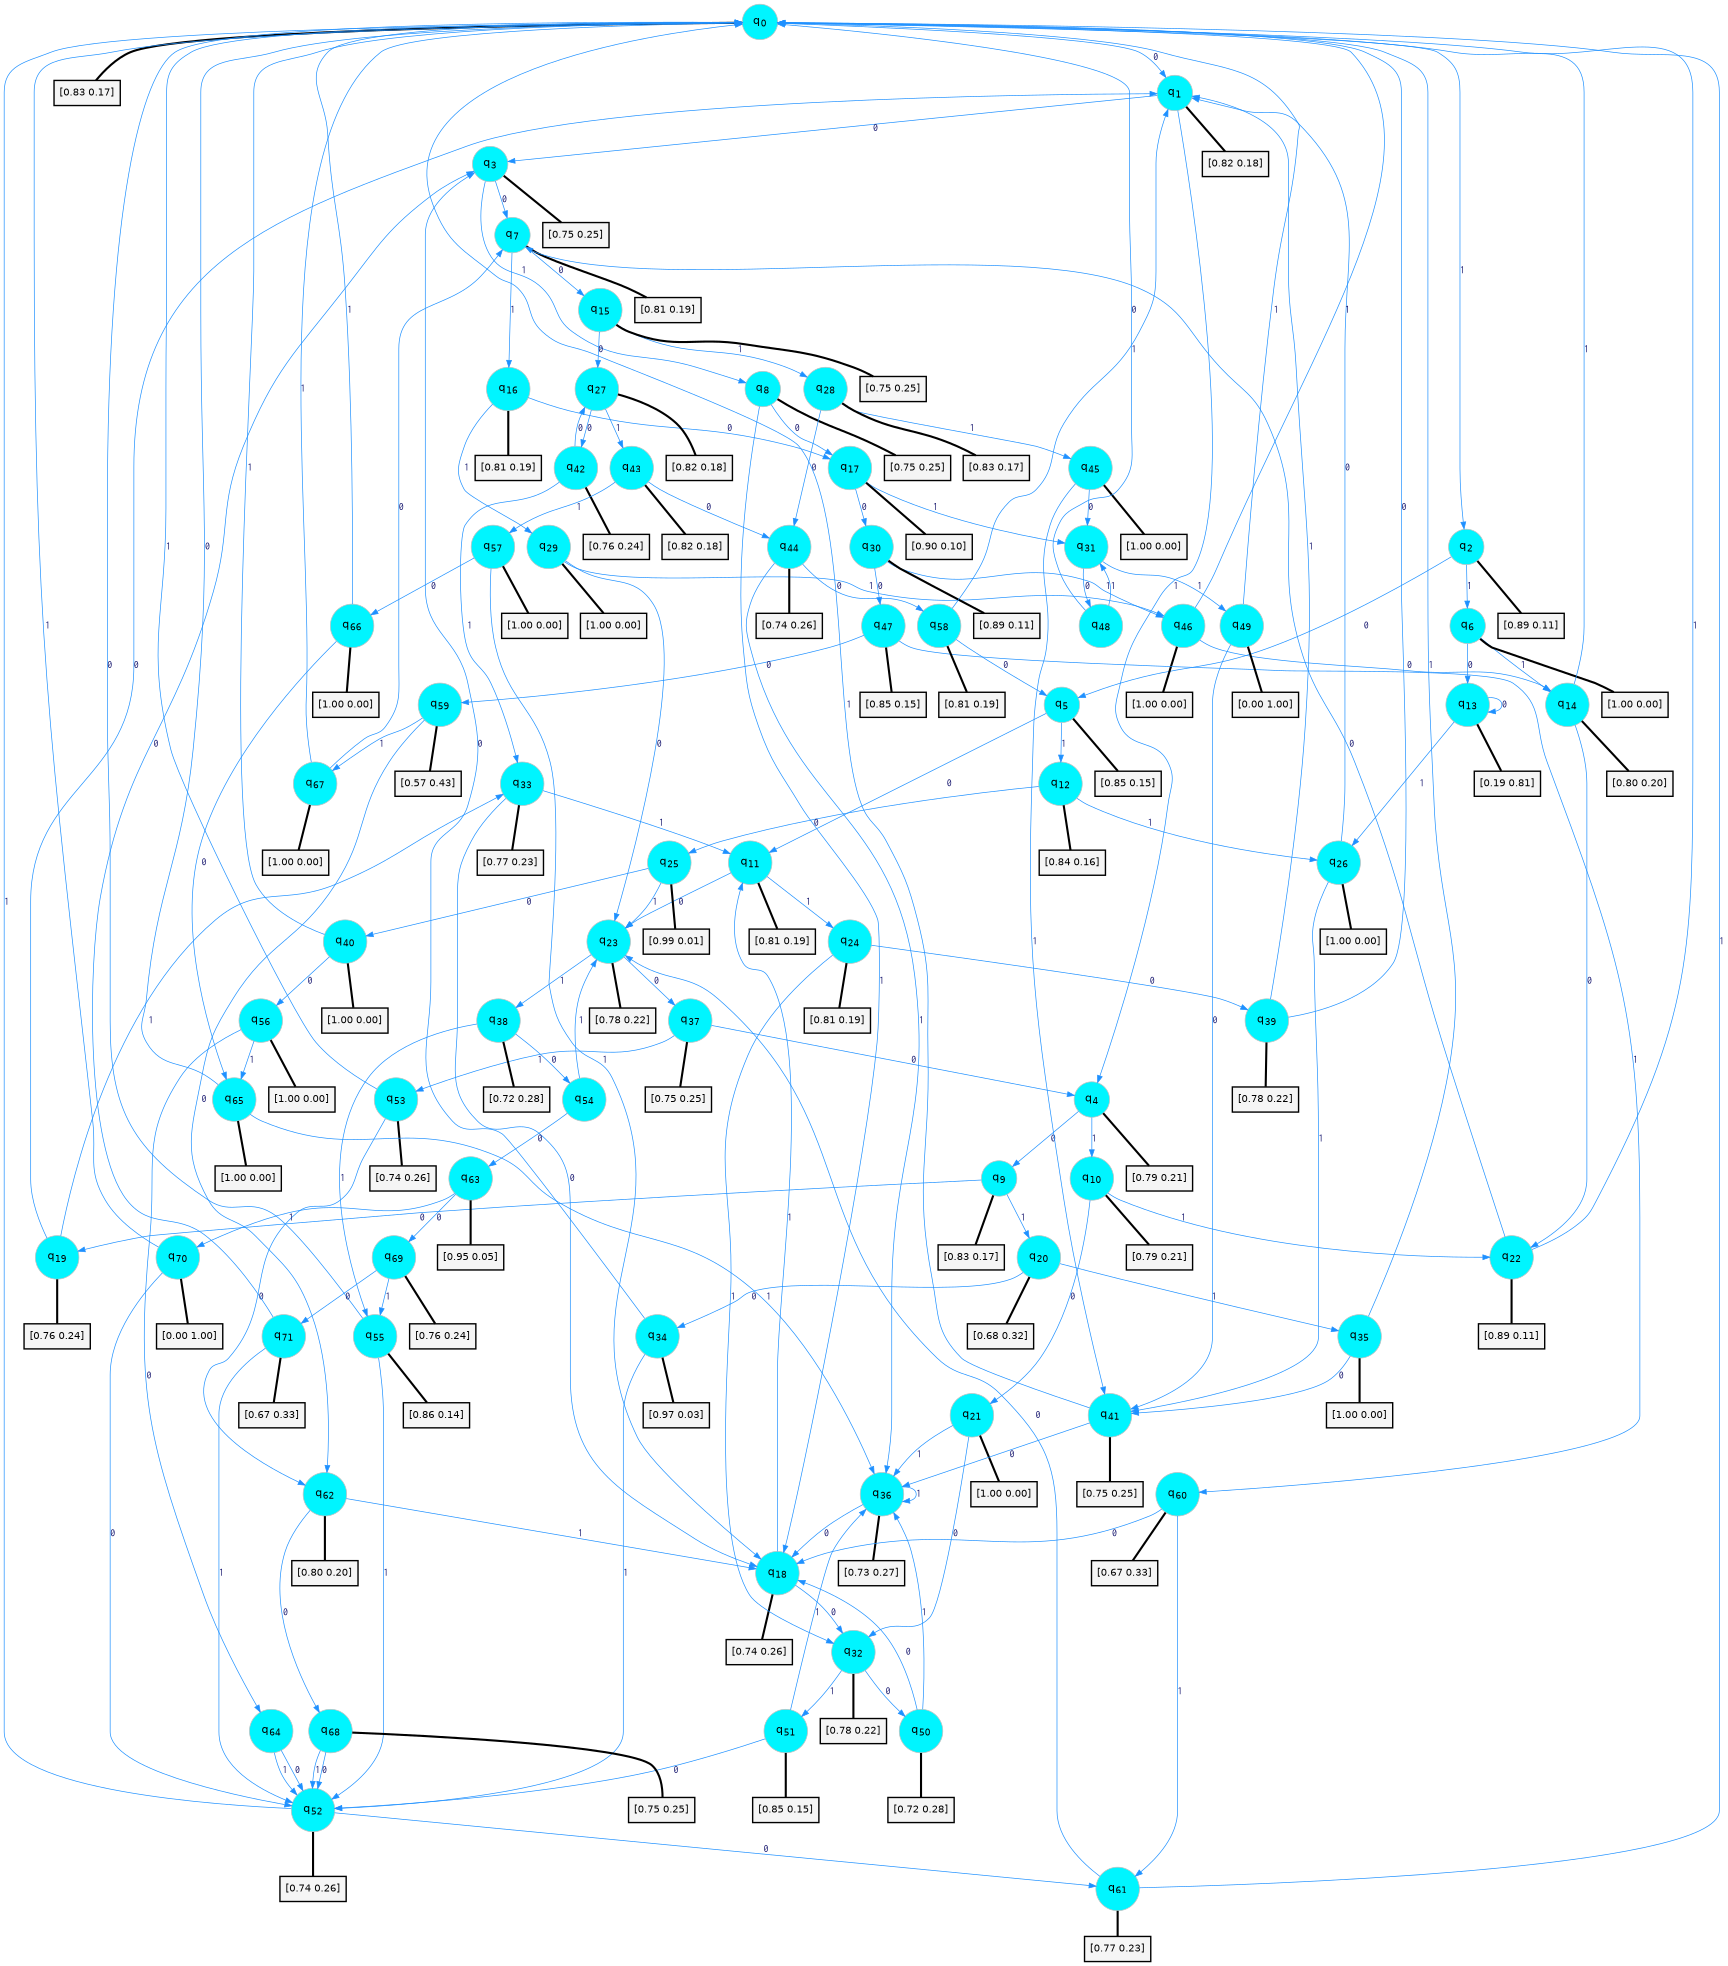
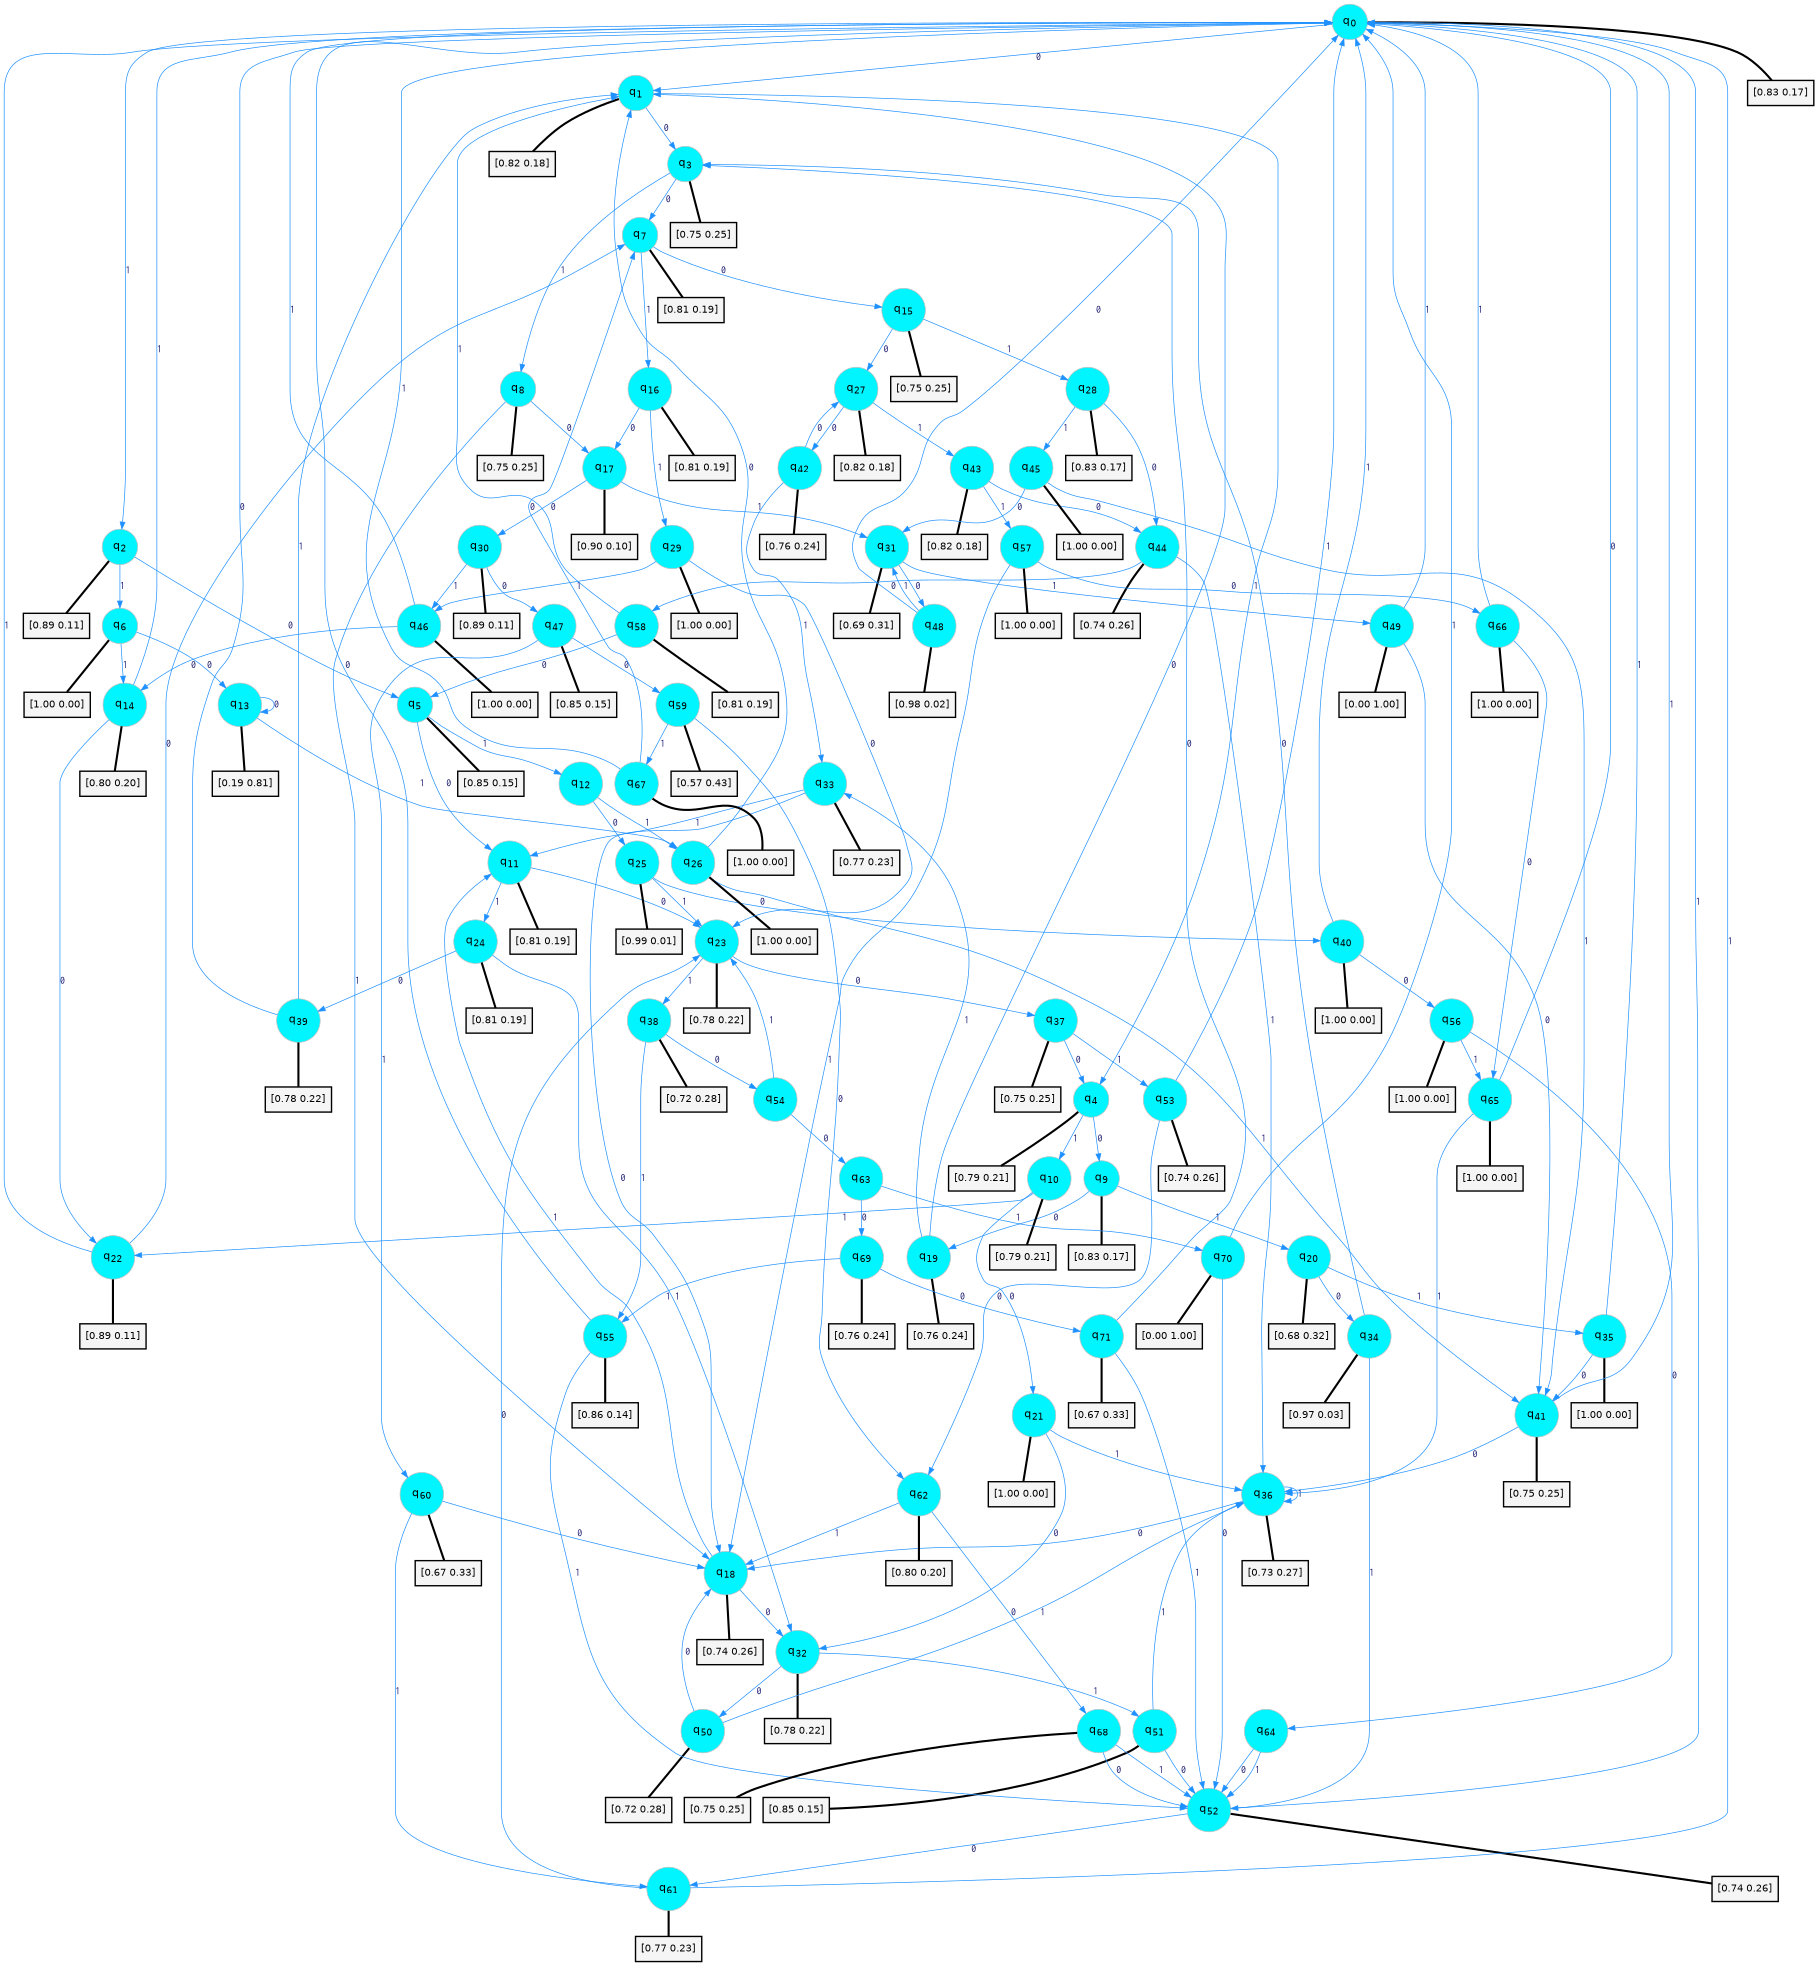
none -> (867, 626)
none -> (922, 705)
(1072, 863) -> none
(471, 1257) -> none
